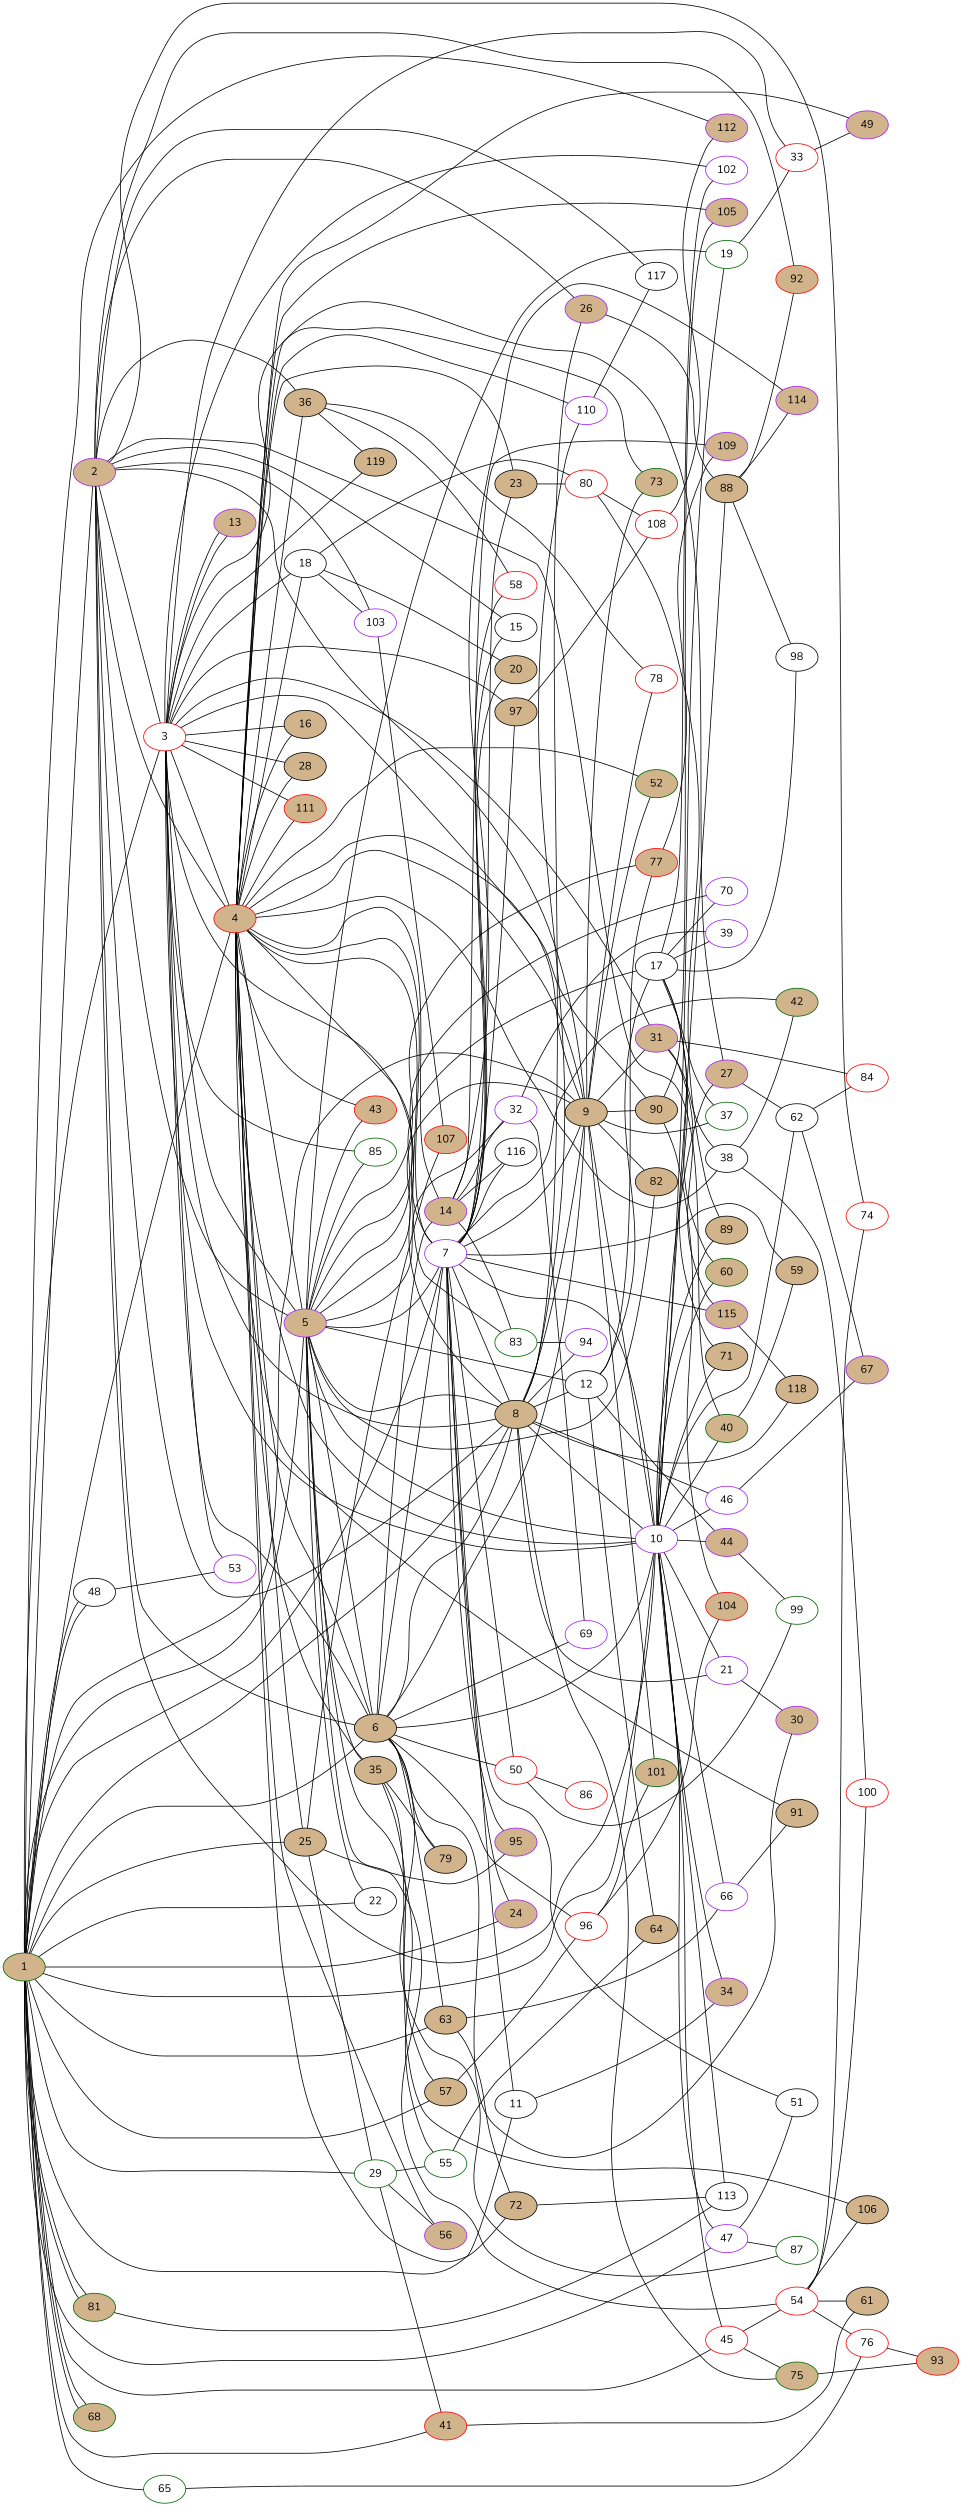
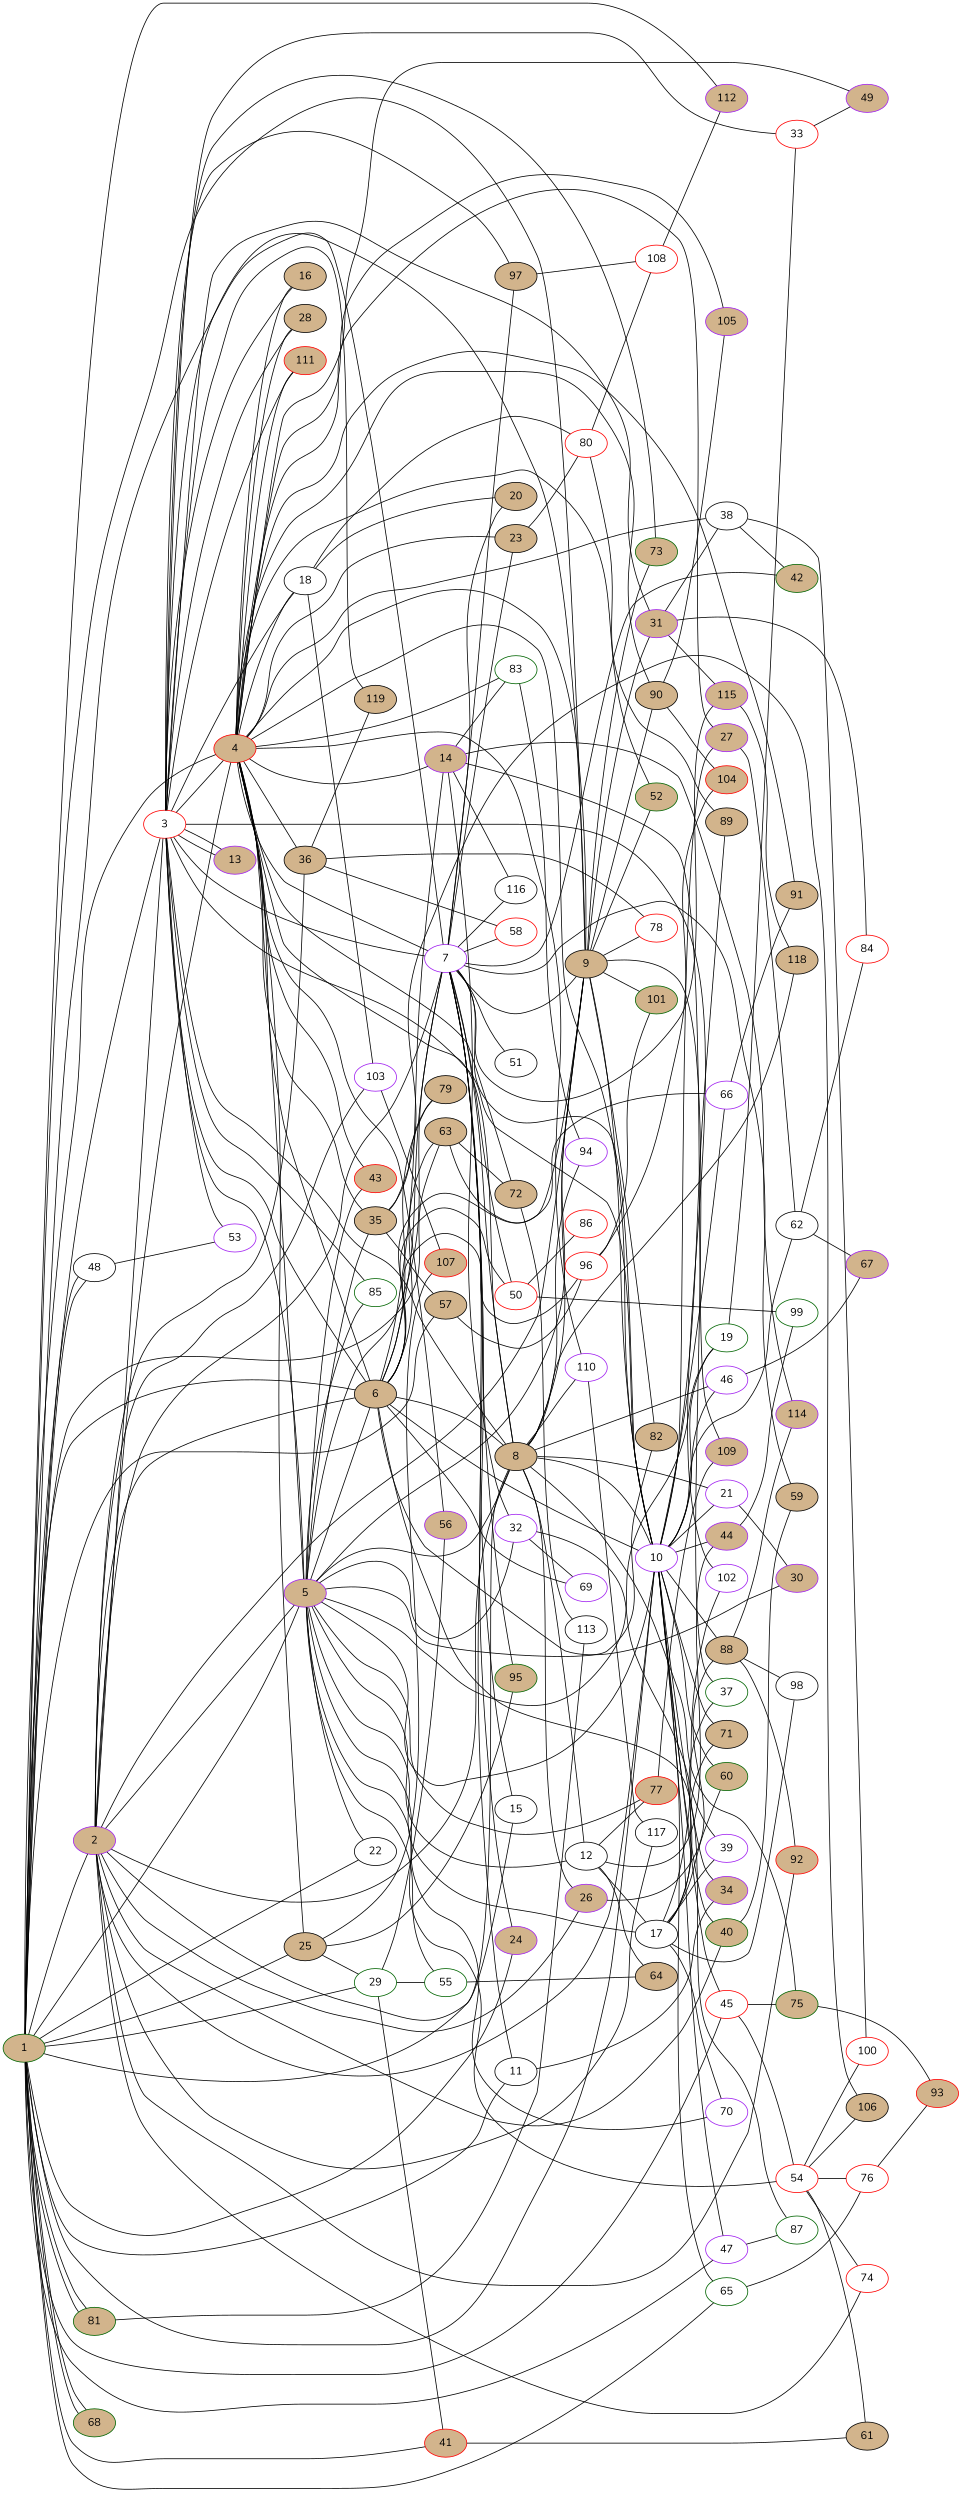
none -> (203, 1371)
(516, 1842) -> (516, 1678)
(690, 1868) -> (679, 1929)
(771, 2174) -> none
